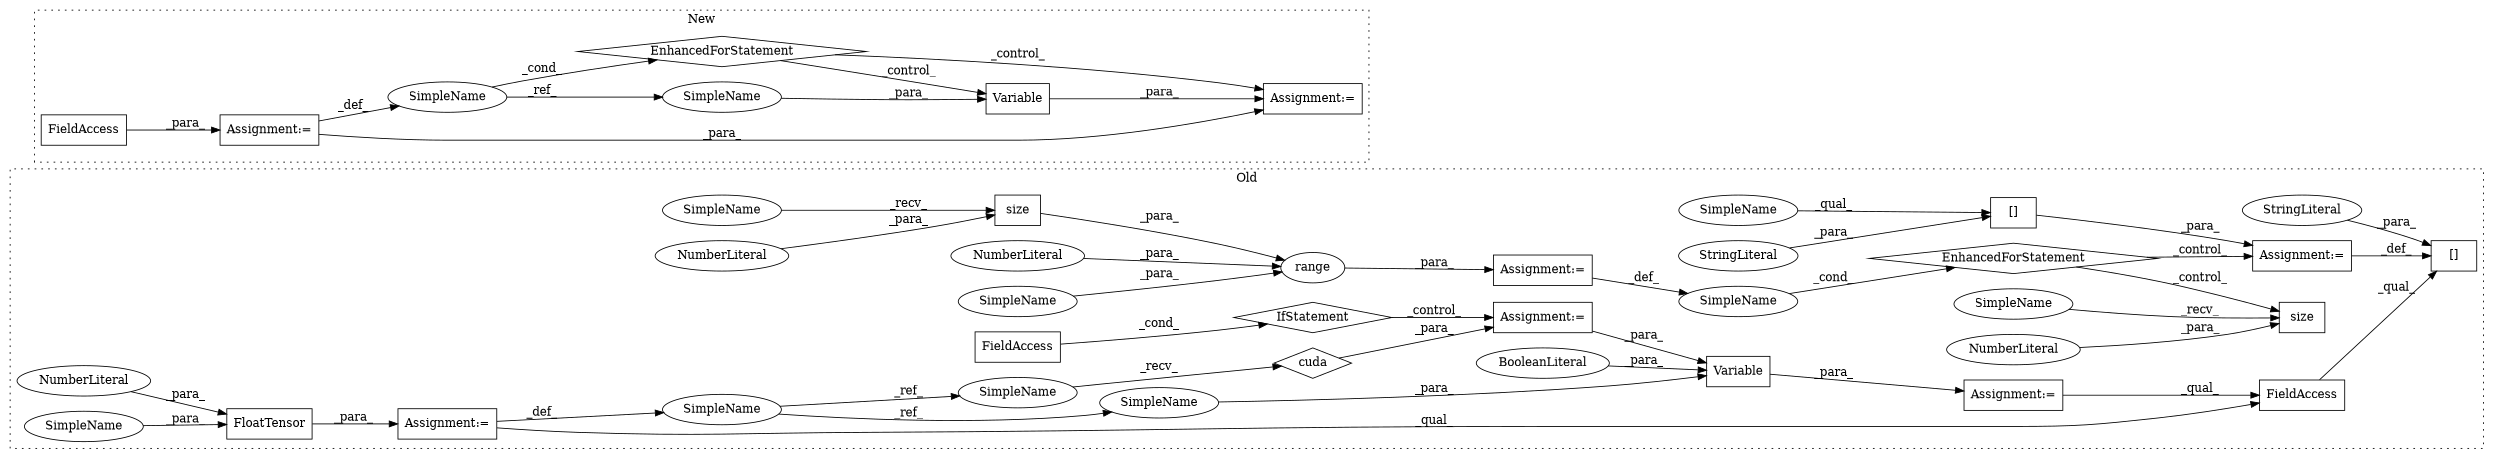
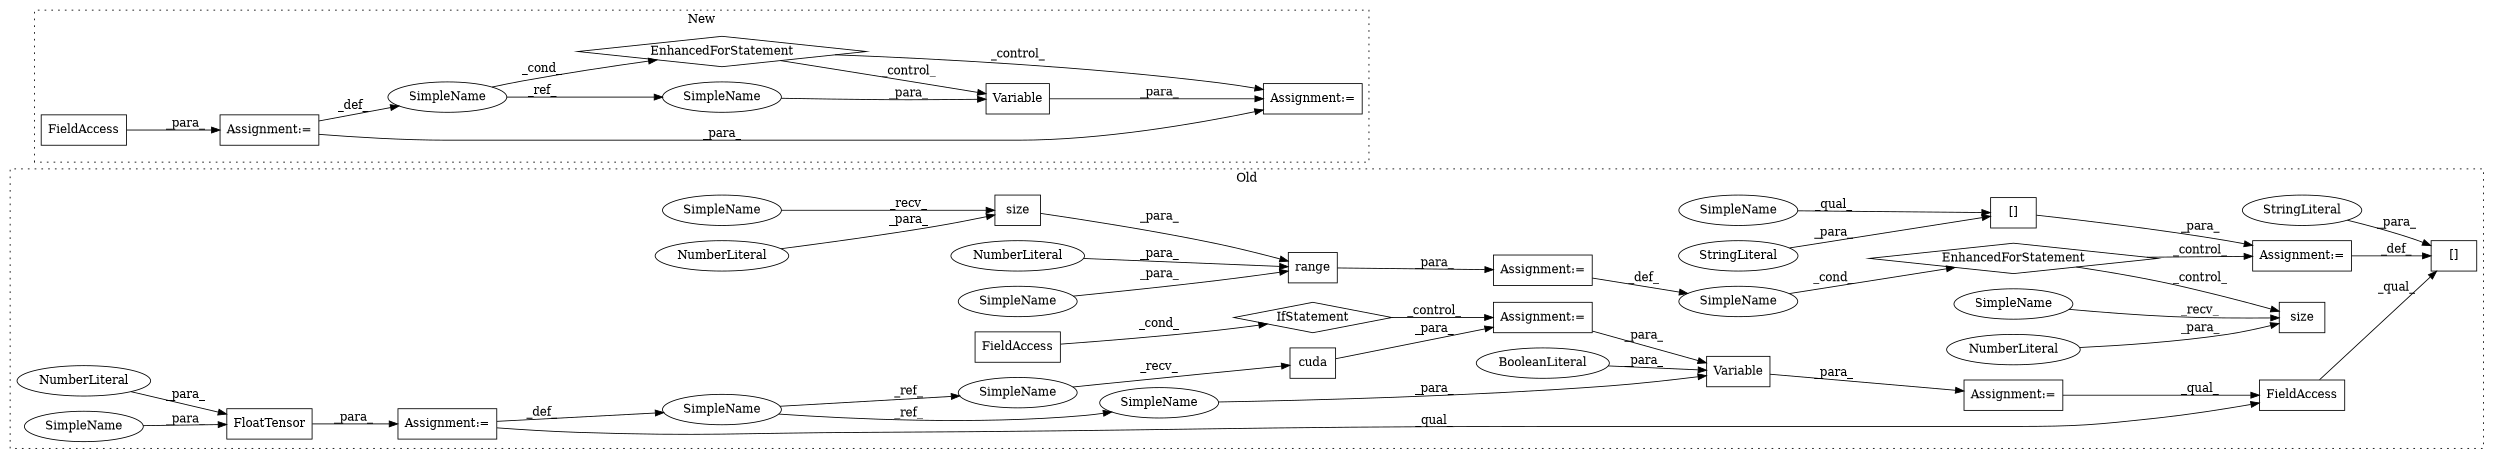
(1313, 268) -> (1313, 268)
(1313, 363) -> (1313, 363)
